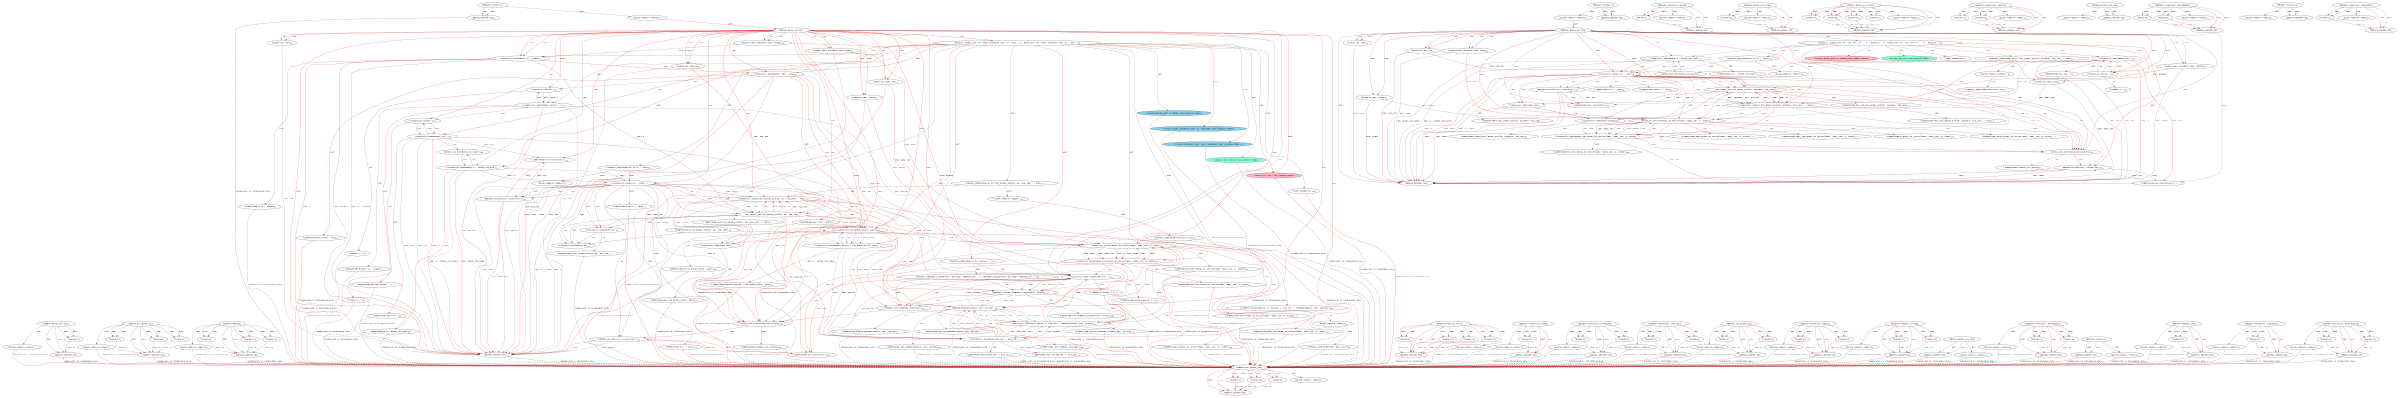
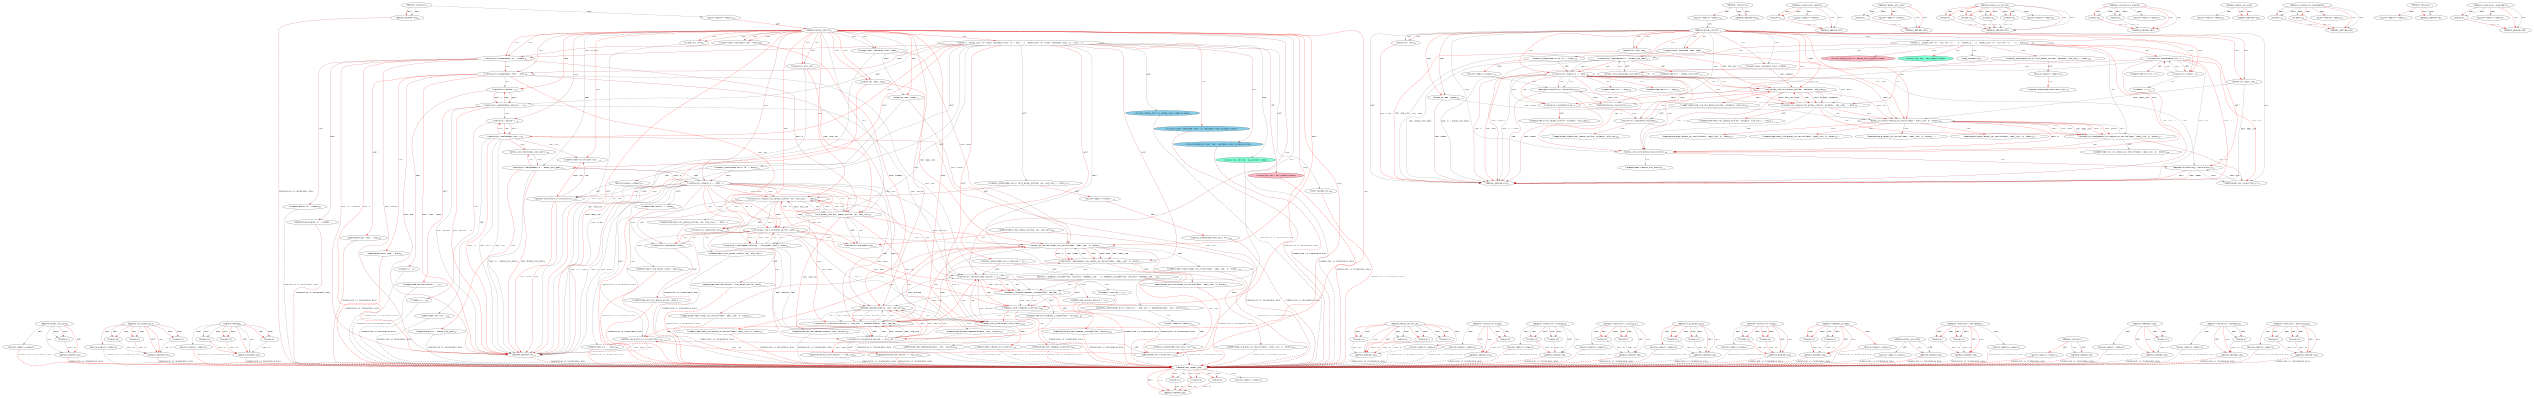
(1672, 113) -> (1660, 110)
(379, 123) -> (330, 73)
(821, 261) -> (776, 261)
